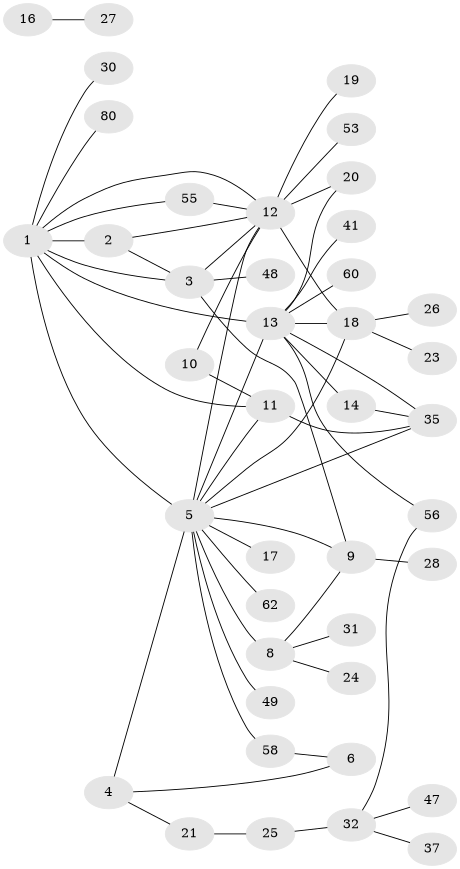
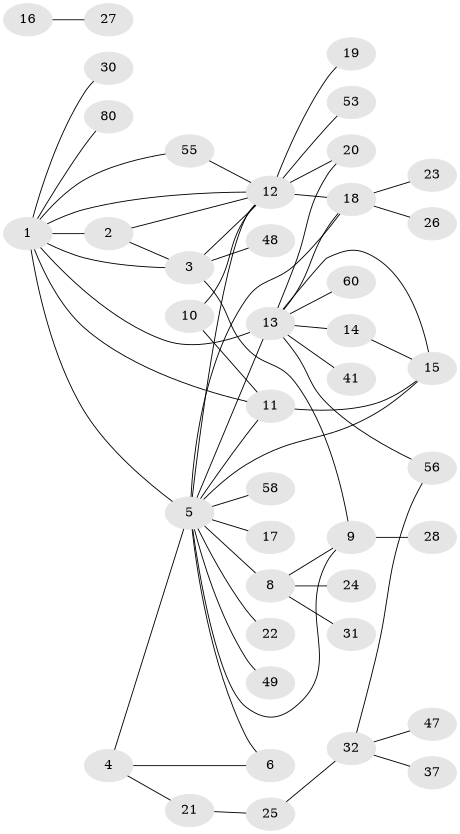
(432, 421) -> (432, 368)
(270, 606) -> (270, 634)
(311, 755) -> (227, 689)
